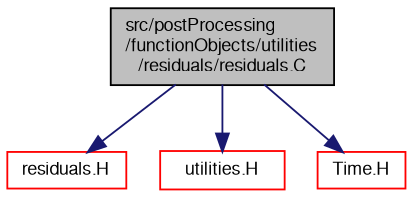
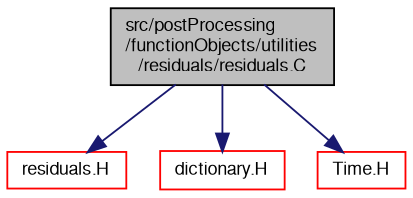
(222, 170) -> (222, 170)
